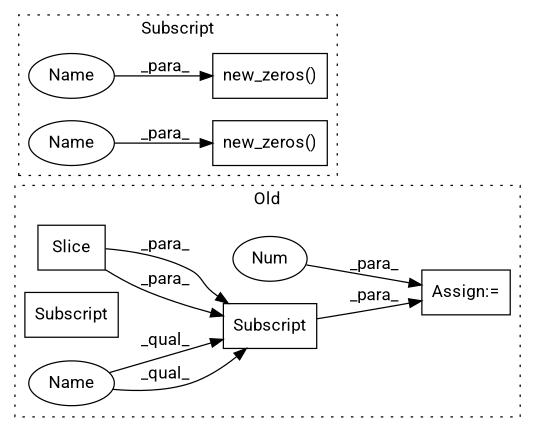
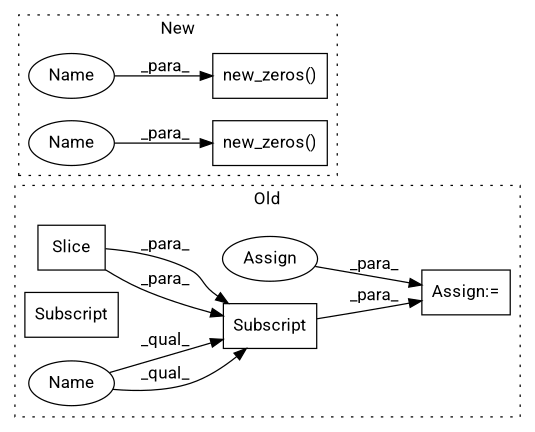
(178, 29) -> (178, 29)
(270, 259) -> (270, 259)
